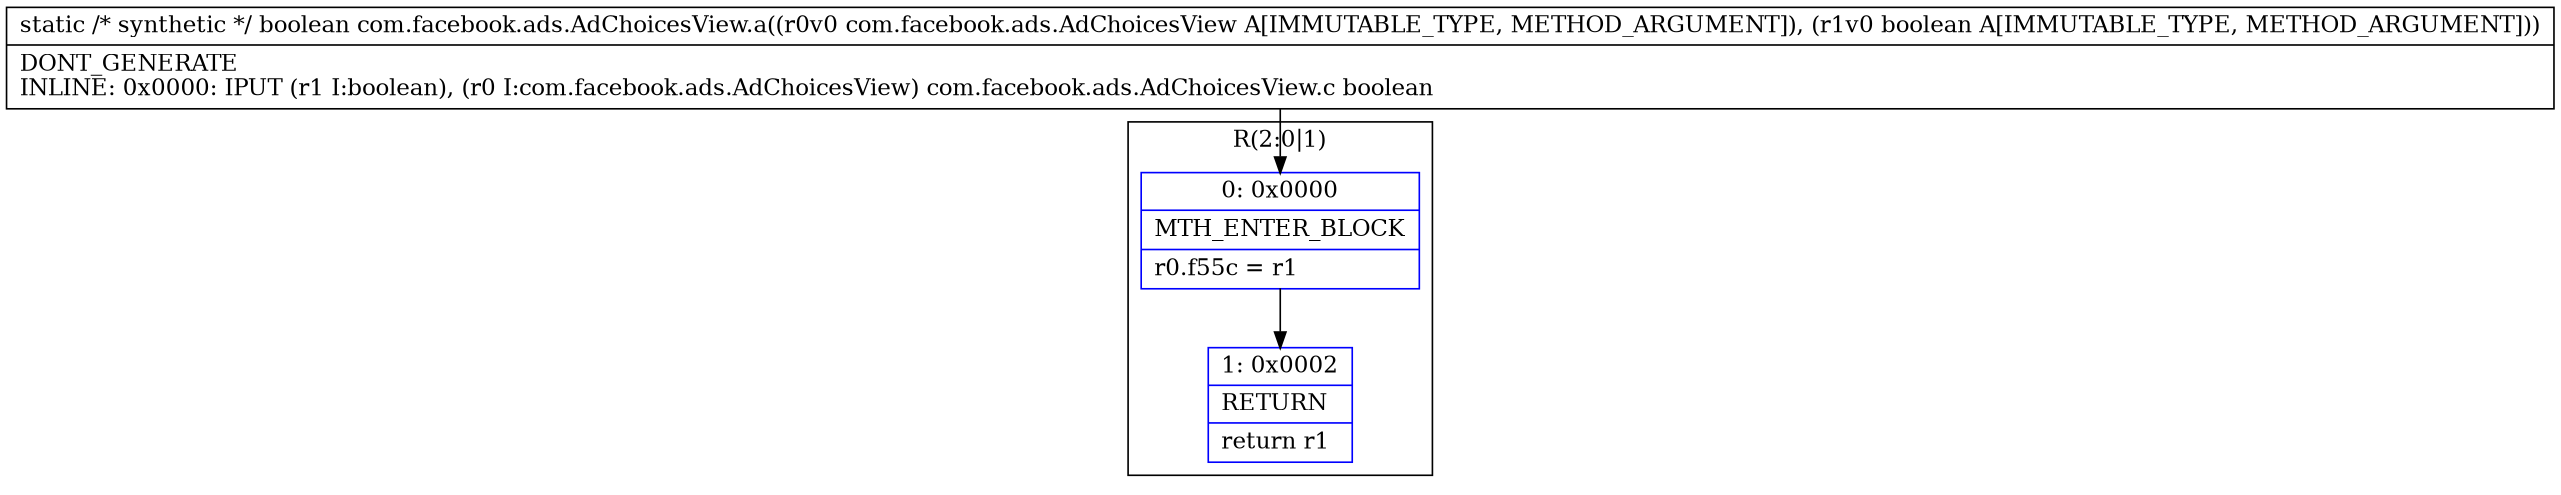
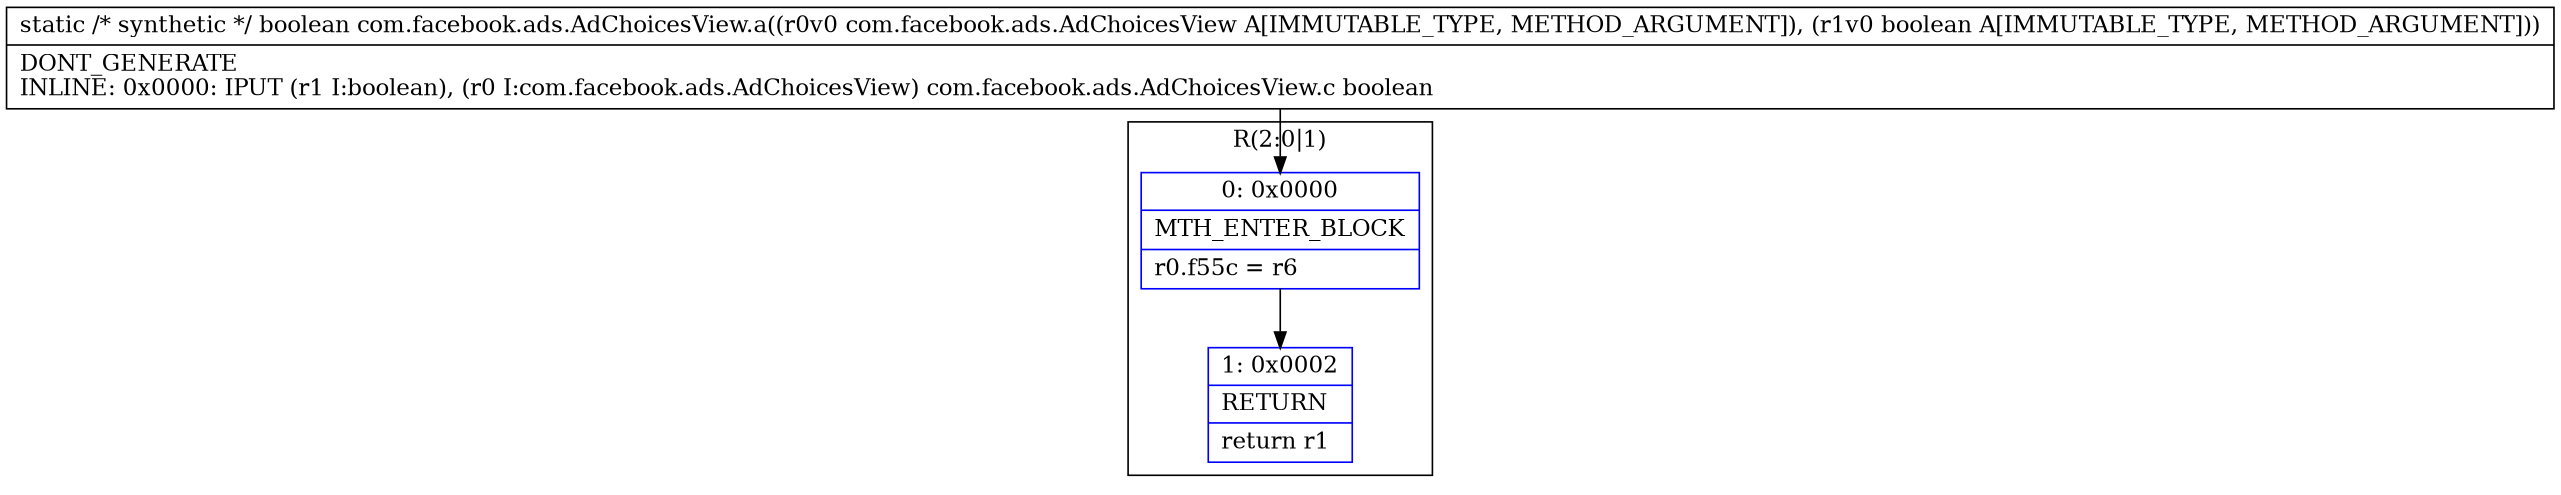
(1226, 268) -> (1226, 268)
